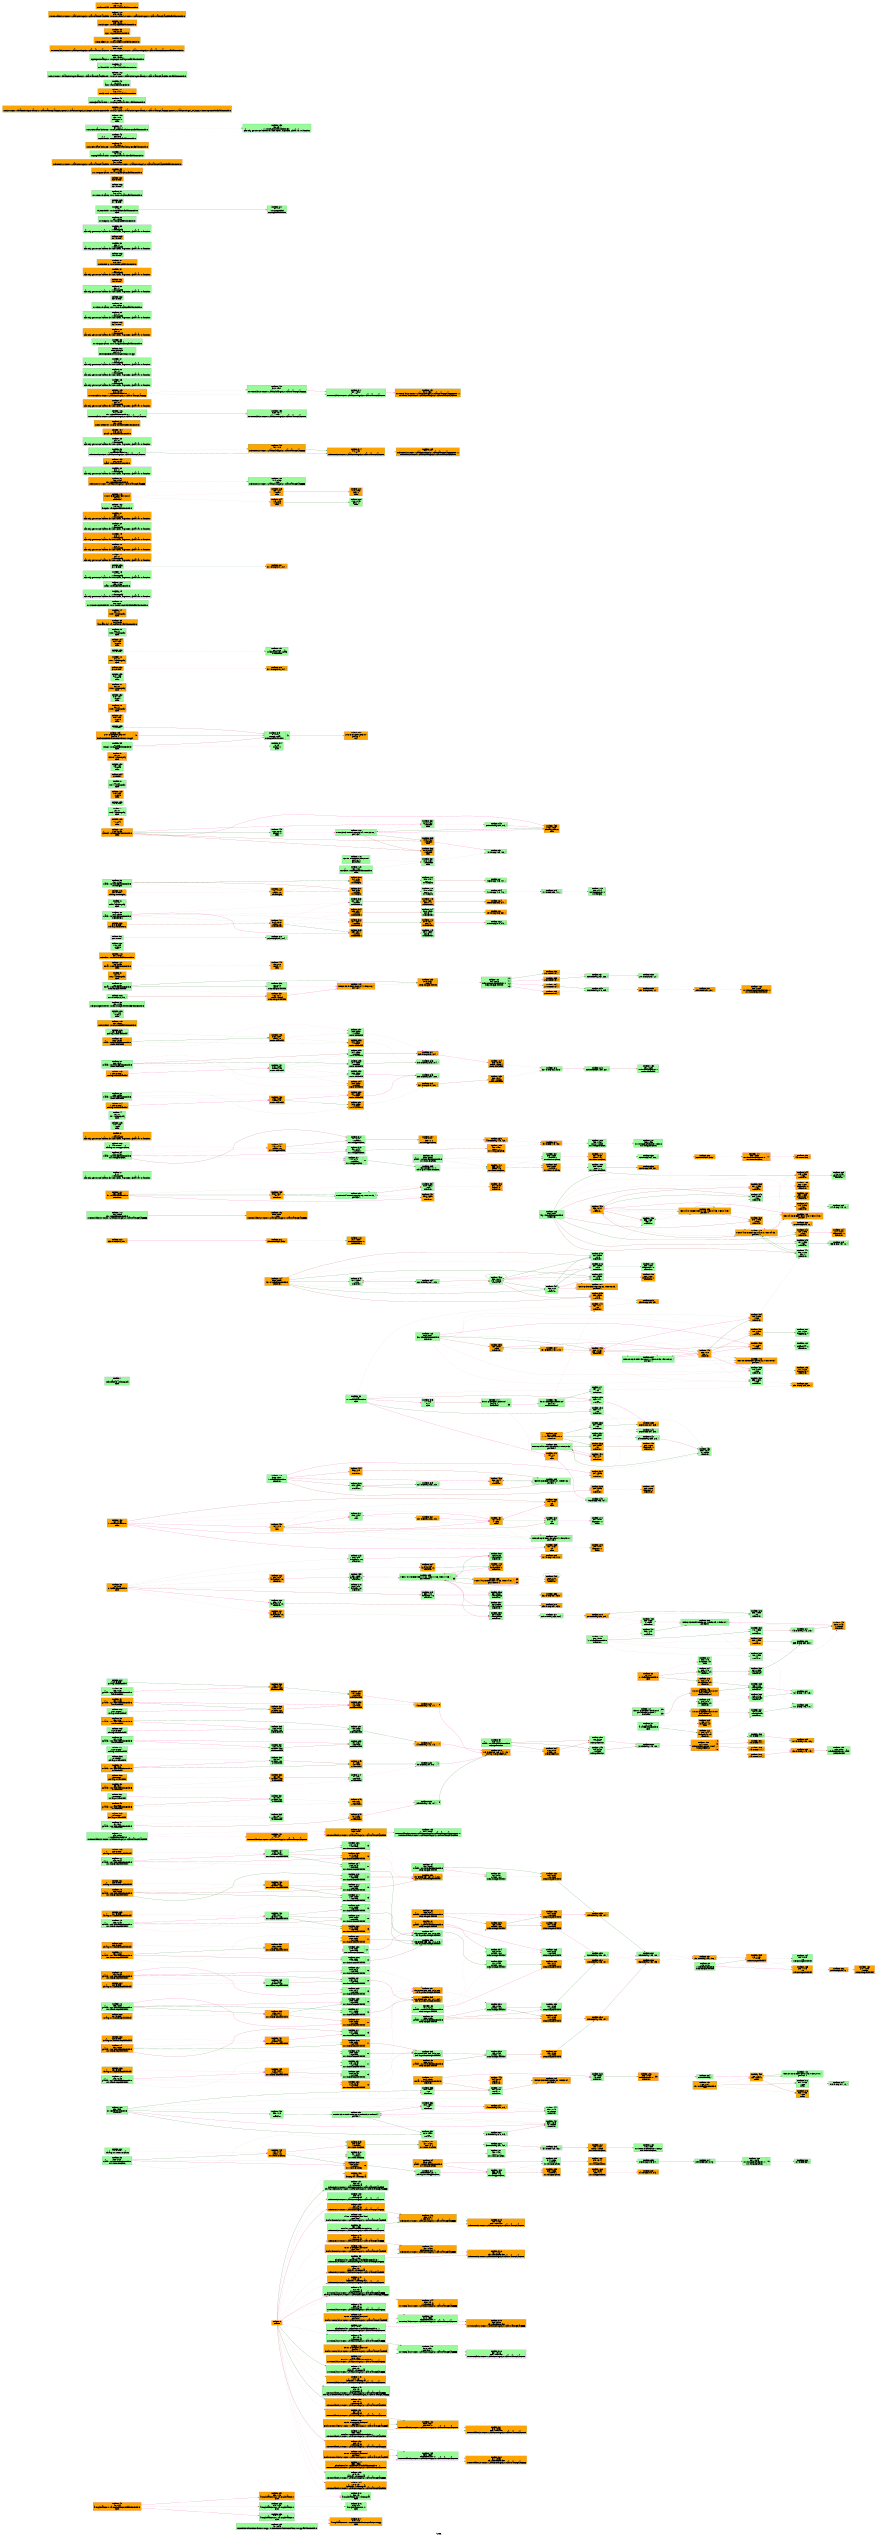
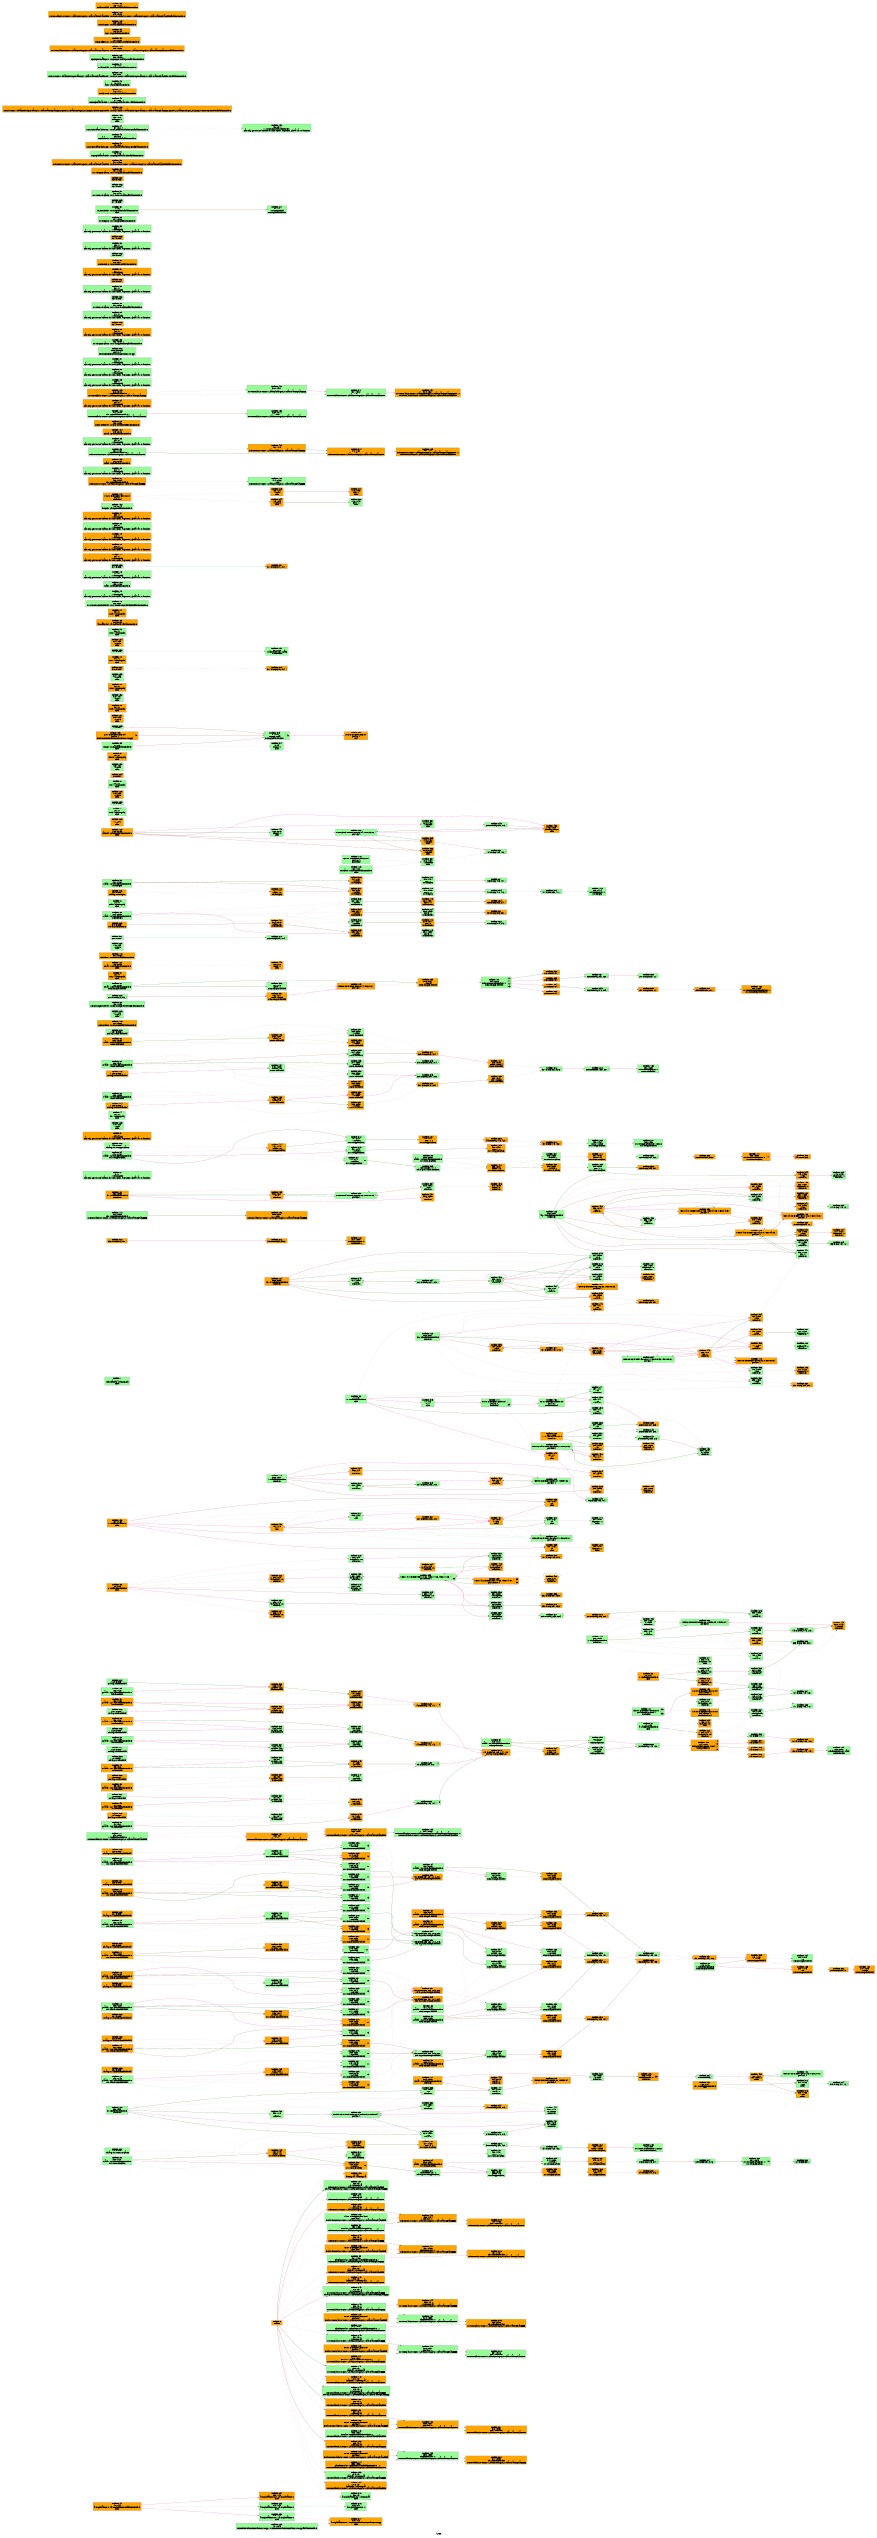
(356, 923) -> (356, 923)
(336, 2300) -> (391, 2305)
